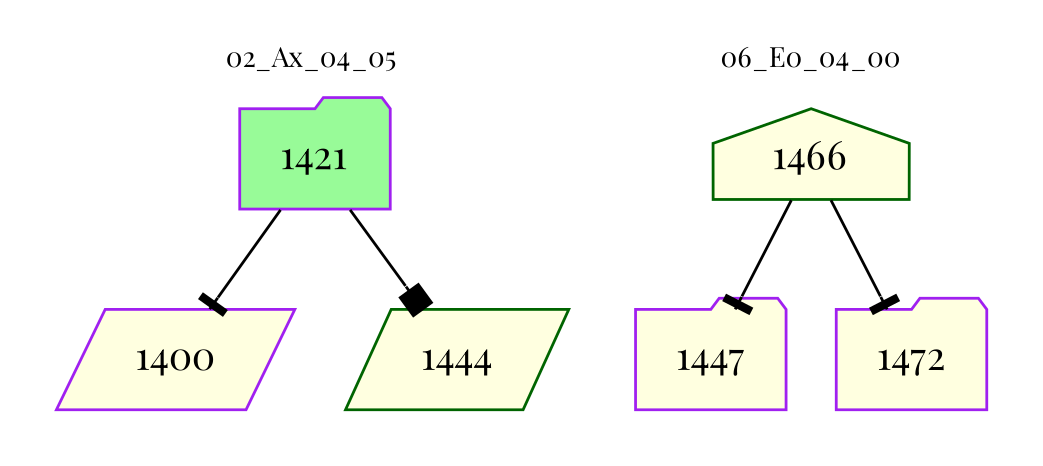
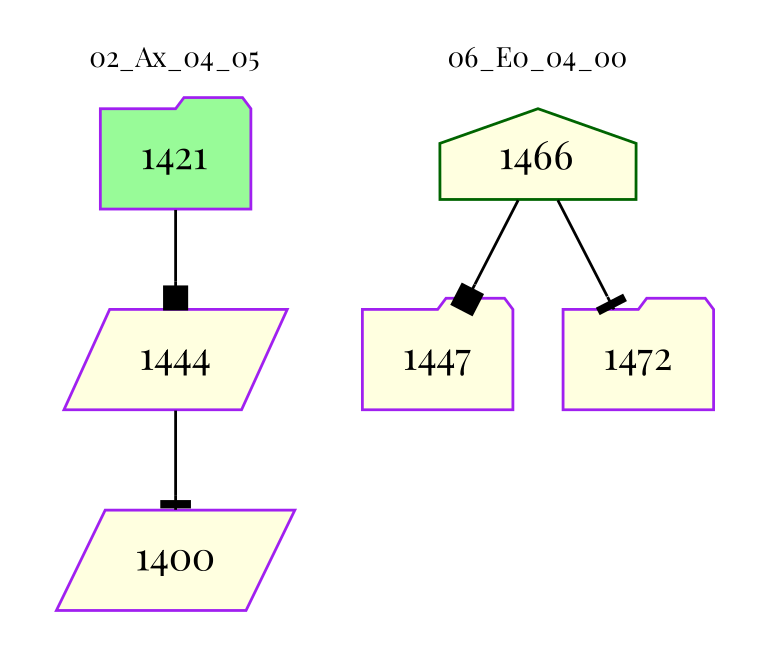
(767, 248) -> (497, 242)
(249, 254) -> (176, 453)
(457, 360) -> (176, 360)
